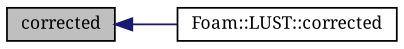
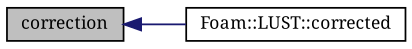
(61, 24) -> (65, 24)
